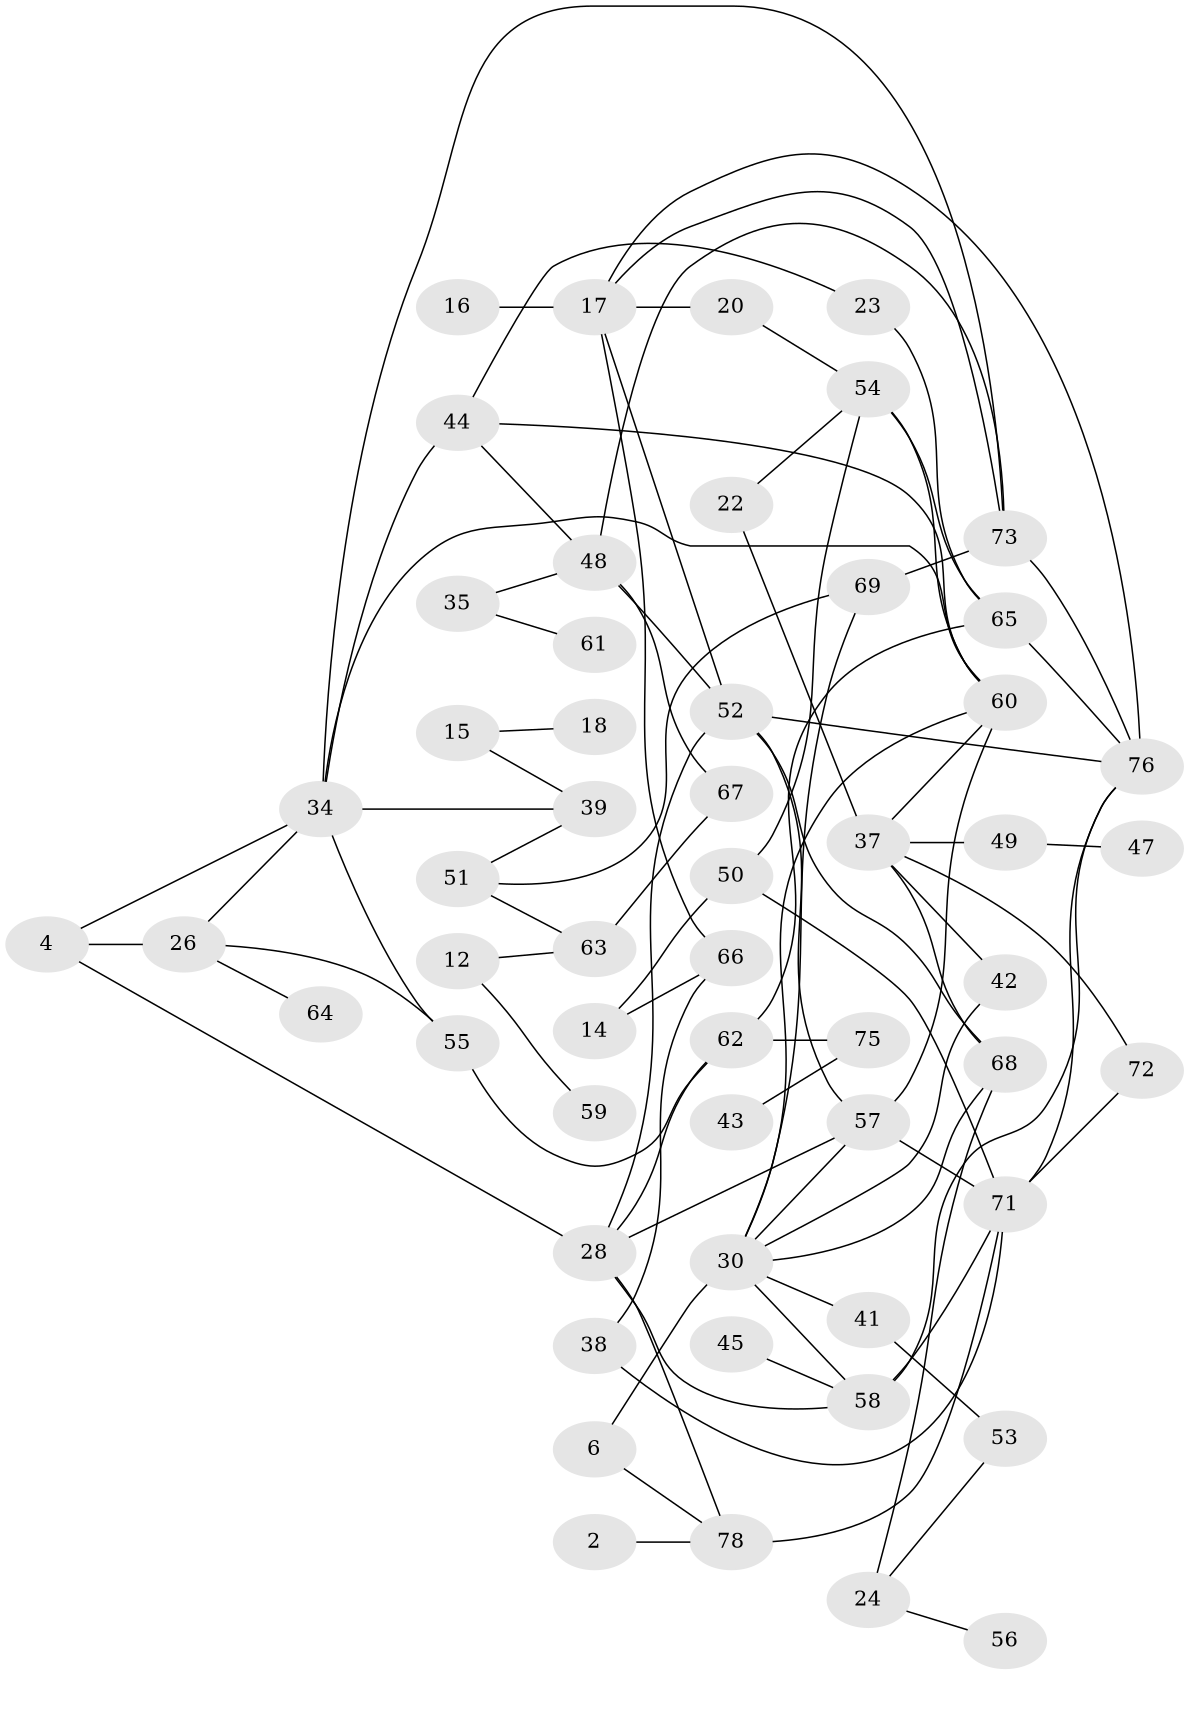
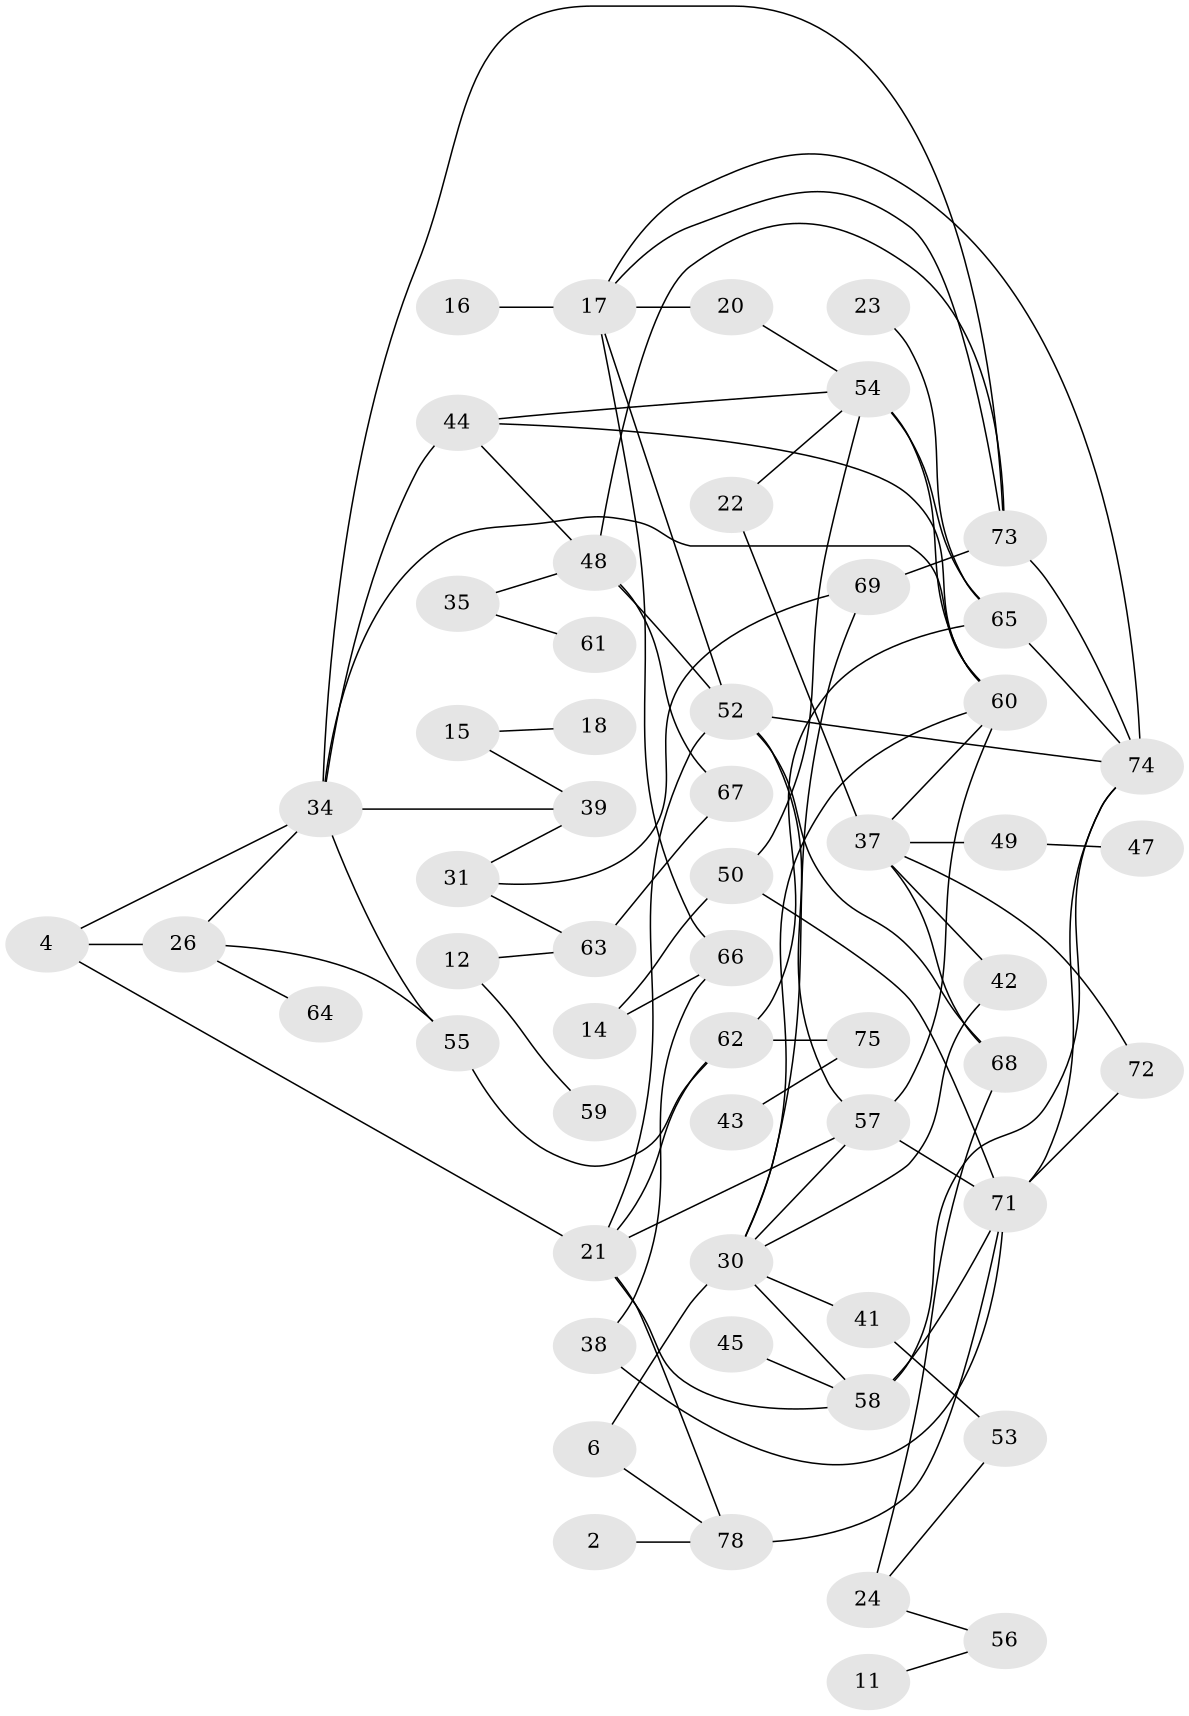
(619, 246) -> (663, 405)
(1142, 766) -> (1142, 766)
(458, 879) -> (458, 879)
(910, 1213) -> none
(595, 1253) -> (595, 1253)
none -> (868, 1682)
